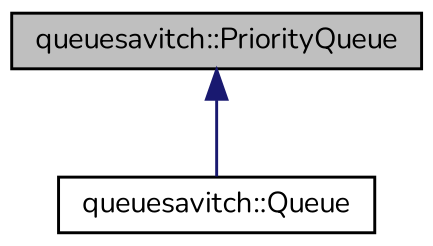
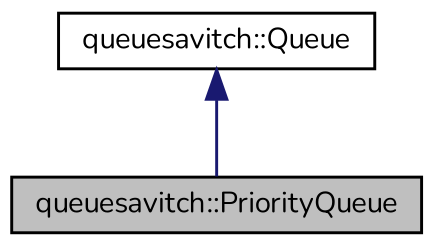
(217, 138) -> (217, 138)
